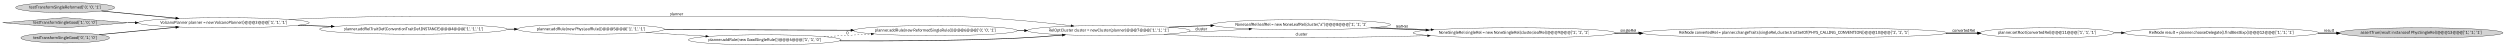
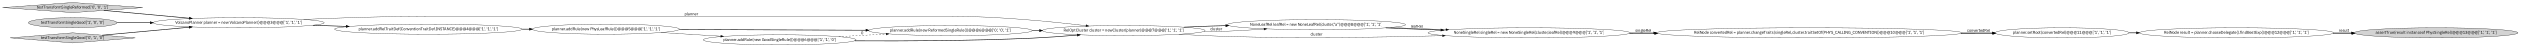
(65, 8) -> (73, 8)
(65, 23) -> (73, 23)
(65, 38) -> (73, 38)
